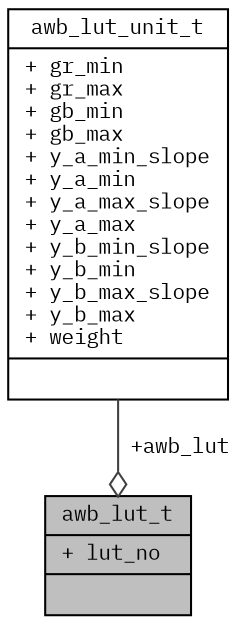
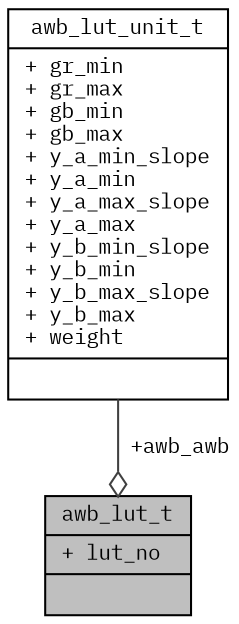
(175, 448) -> (175, 448)
